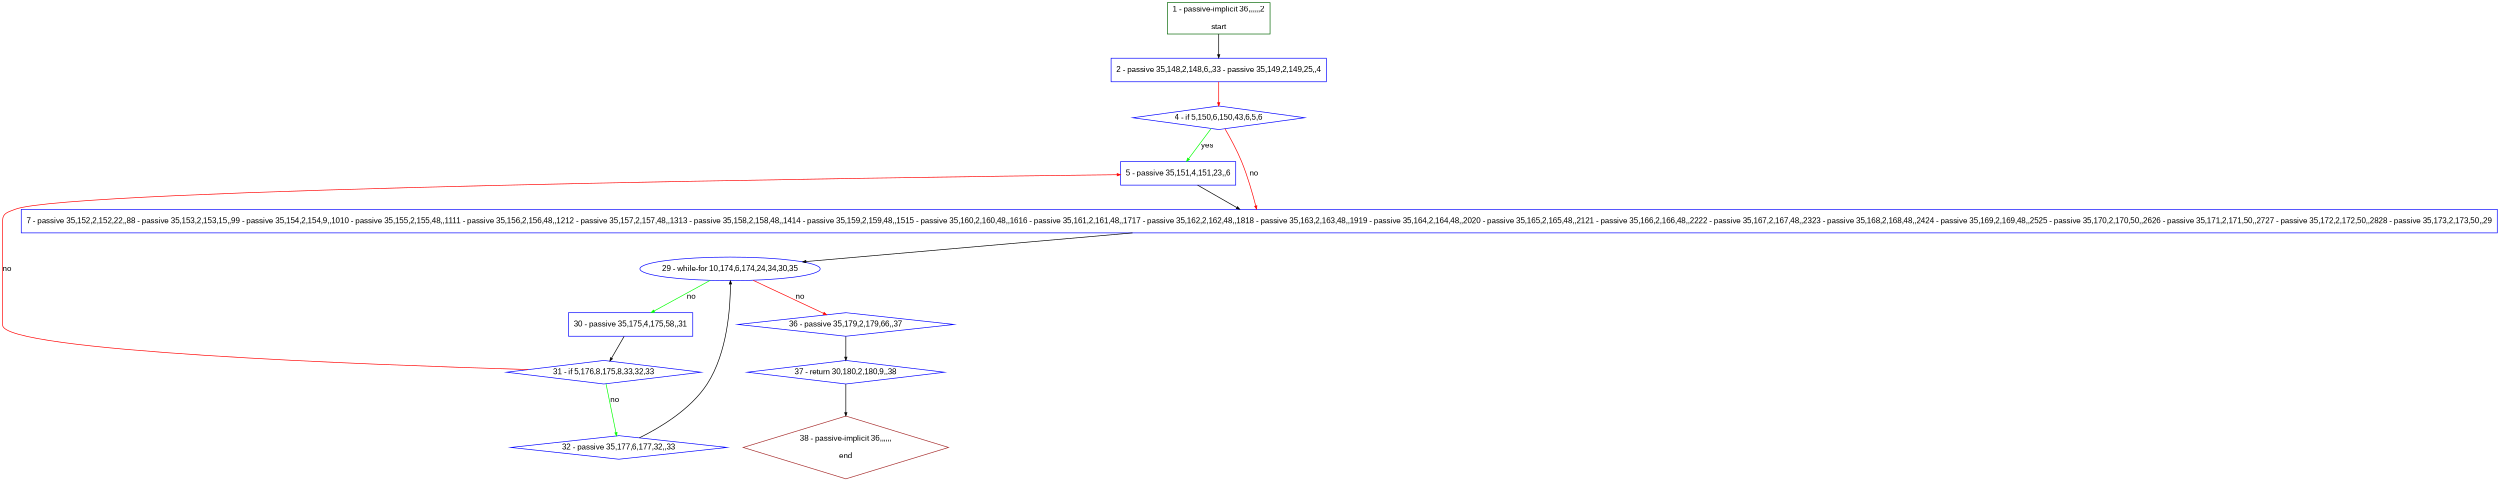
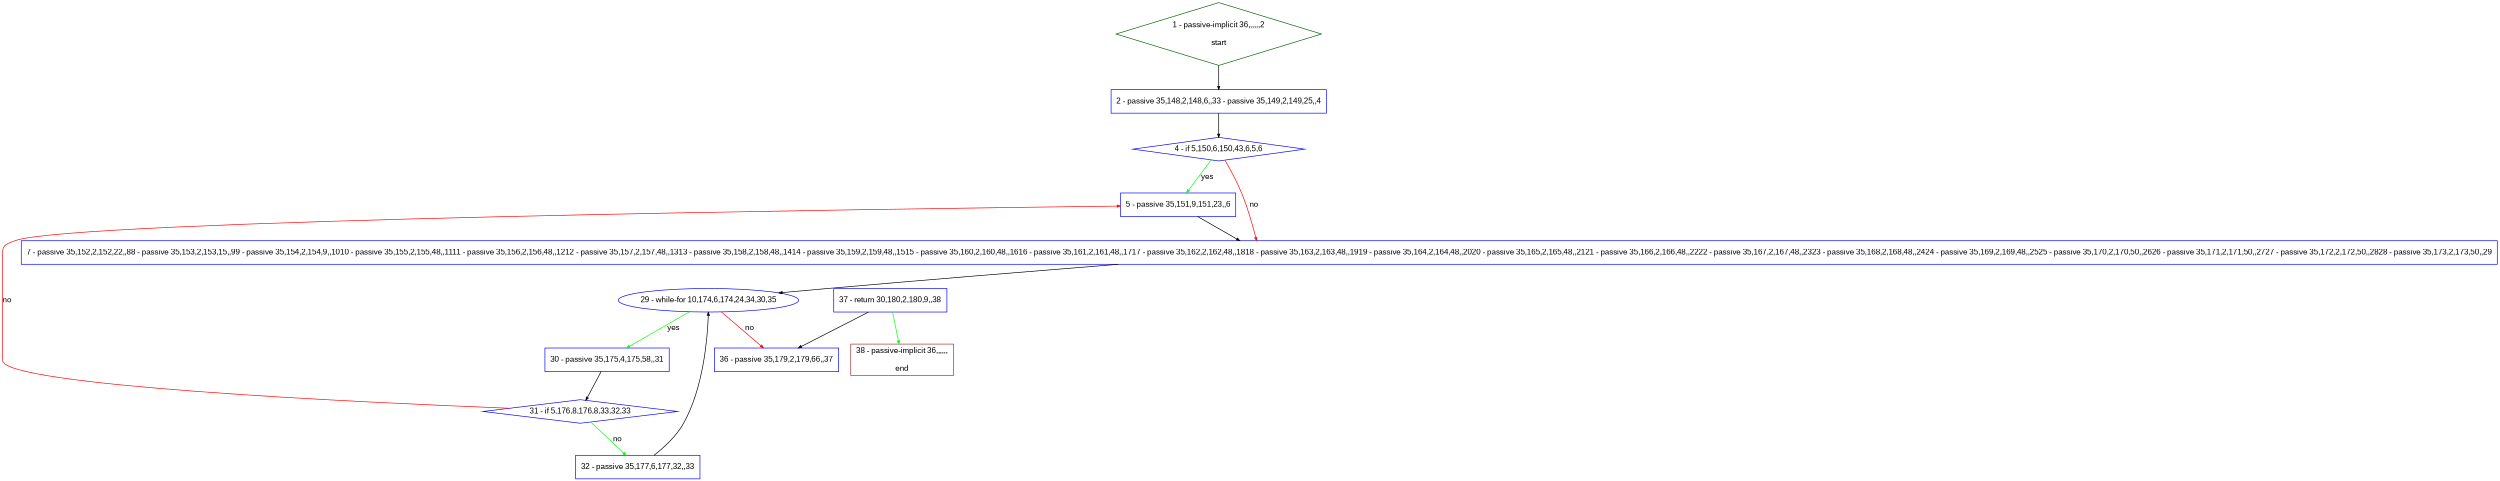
(1219, 18) -> (1219, 34)
(1219, 92) -> (1219, 124)
(1178, 173) -> (1178, 205)
(691, 297) -> (673, 328)
(846, 324) -> (776, 360)
(846, 347) -> (835, 329)
(604, 372) -> (580, 411)
(846, 372) -> (890, 300)
(846, 398) -> (895, 326)
(619, 447) -> (638, 467)
(846, 447) -> (902, 360)
